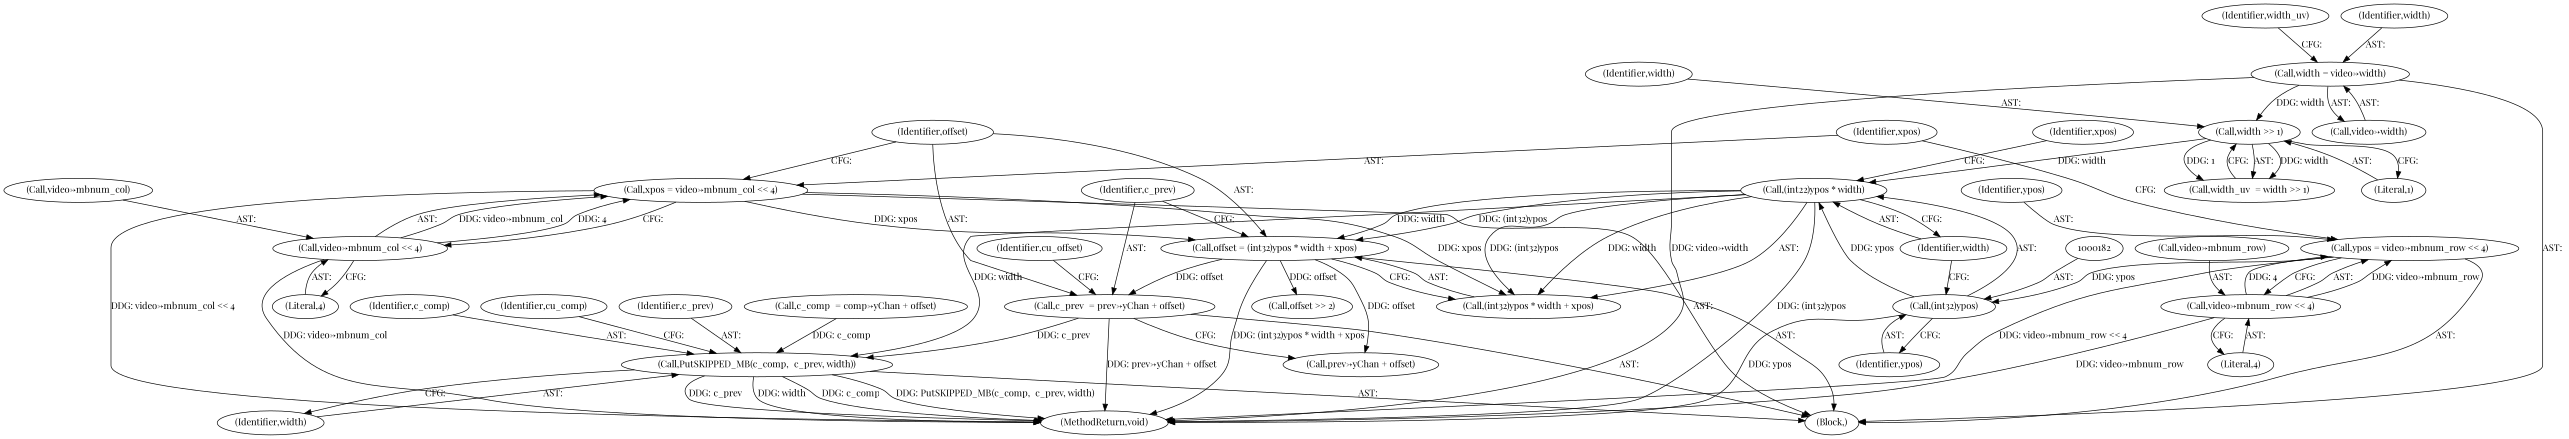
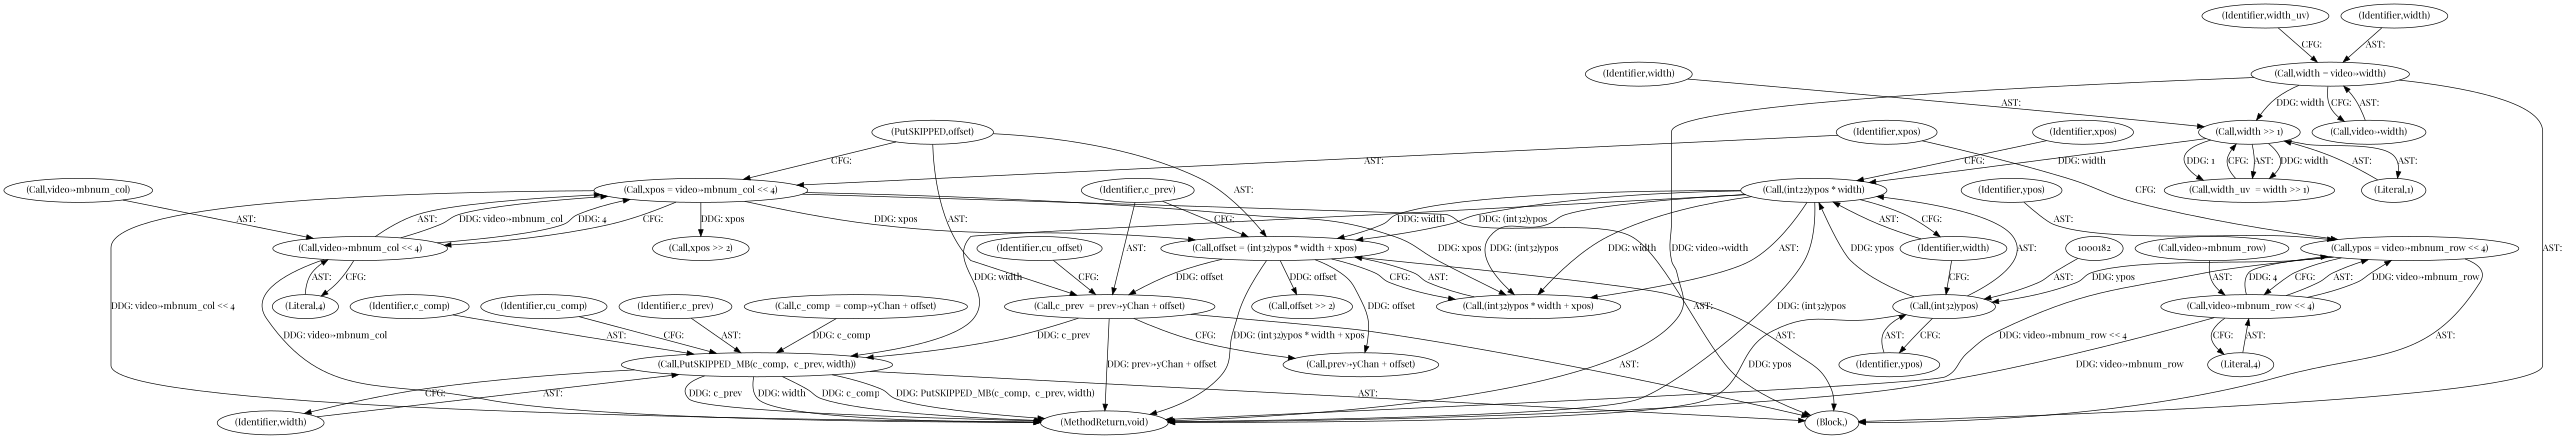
(2343, 103) -> (2343, 103)
(933, 132) -> (933, 132)
(2409, 161) -> (2409, 161)
none -> (701, 249)
